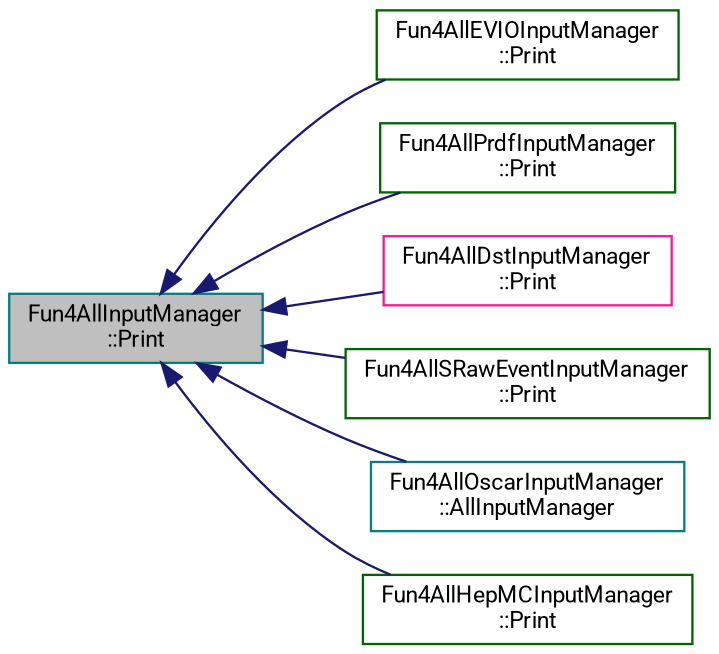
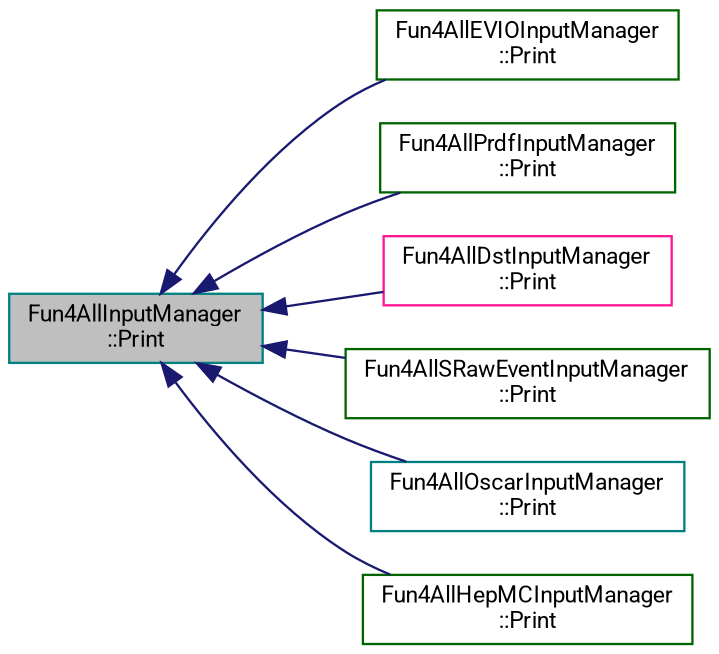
(528, 497) -> (528, 497)
